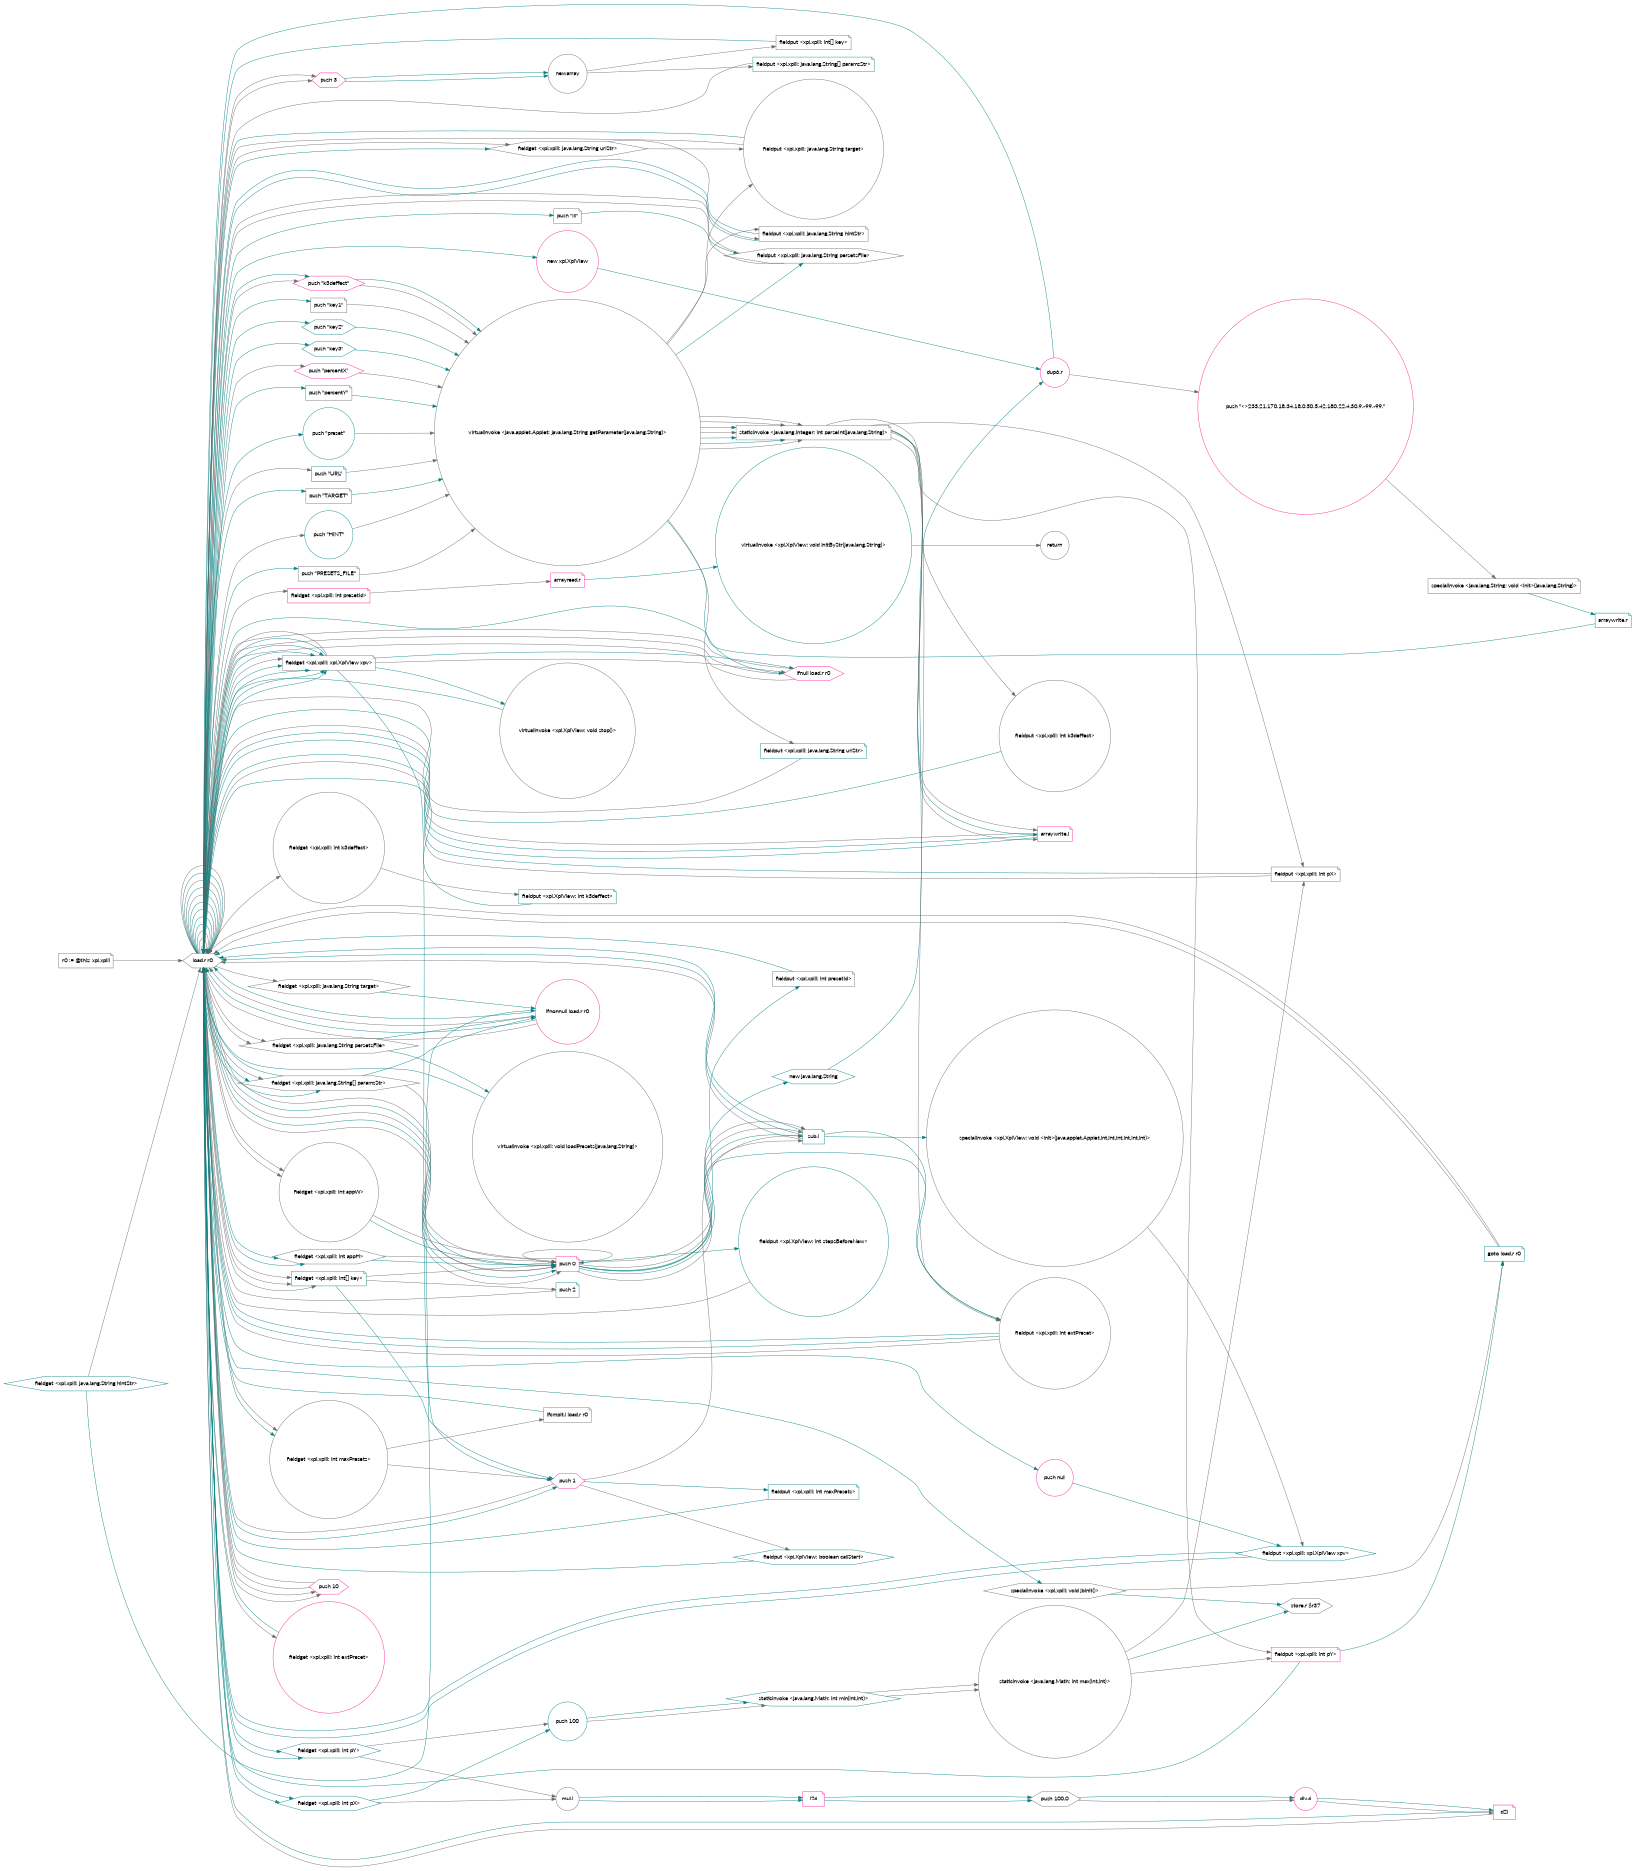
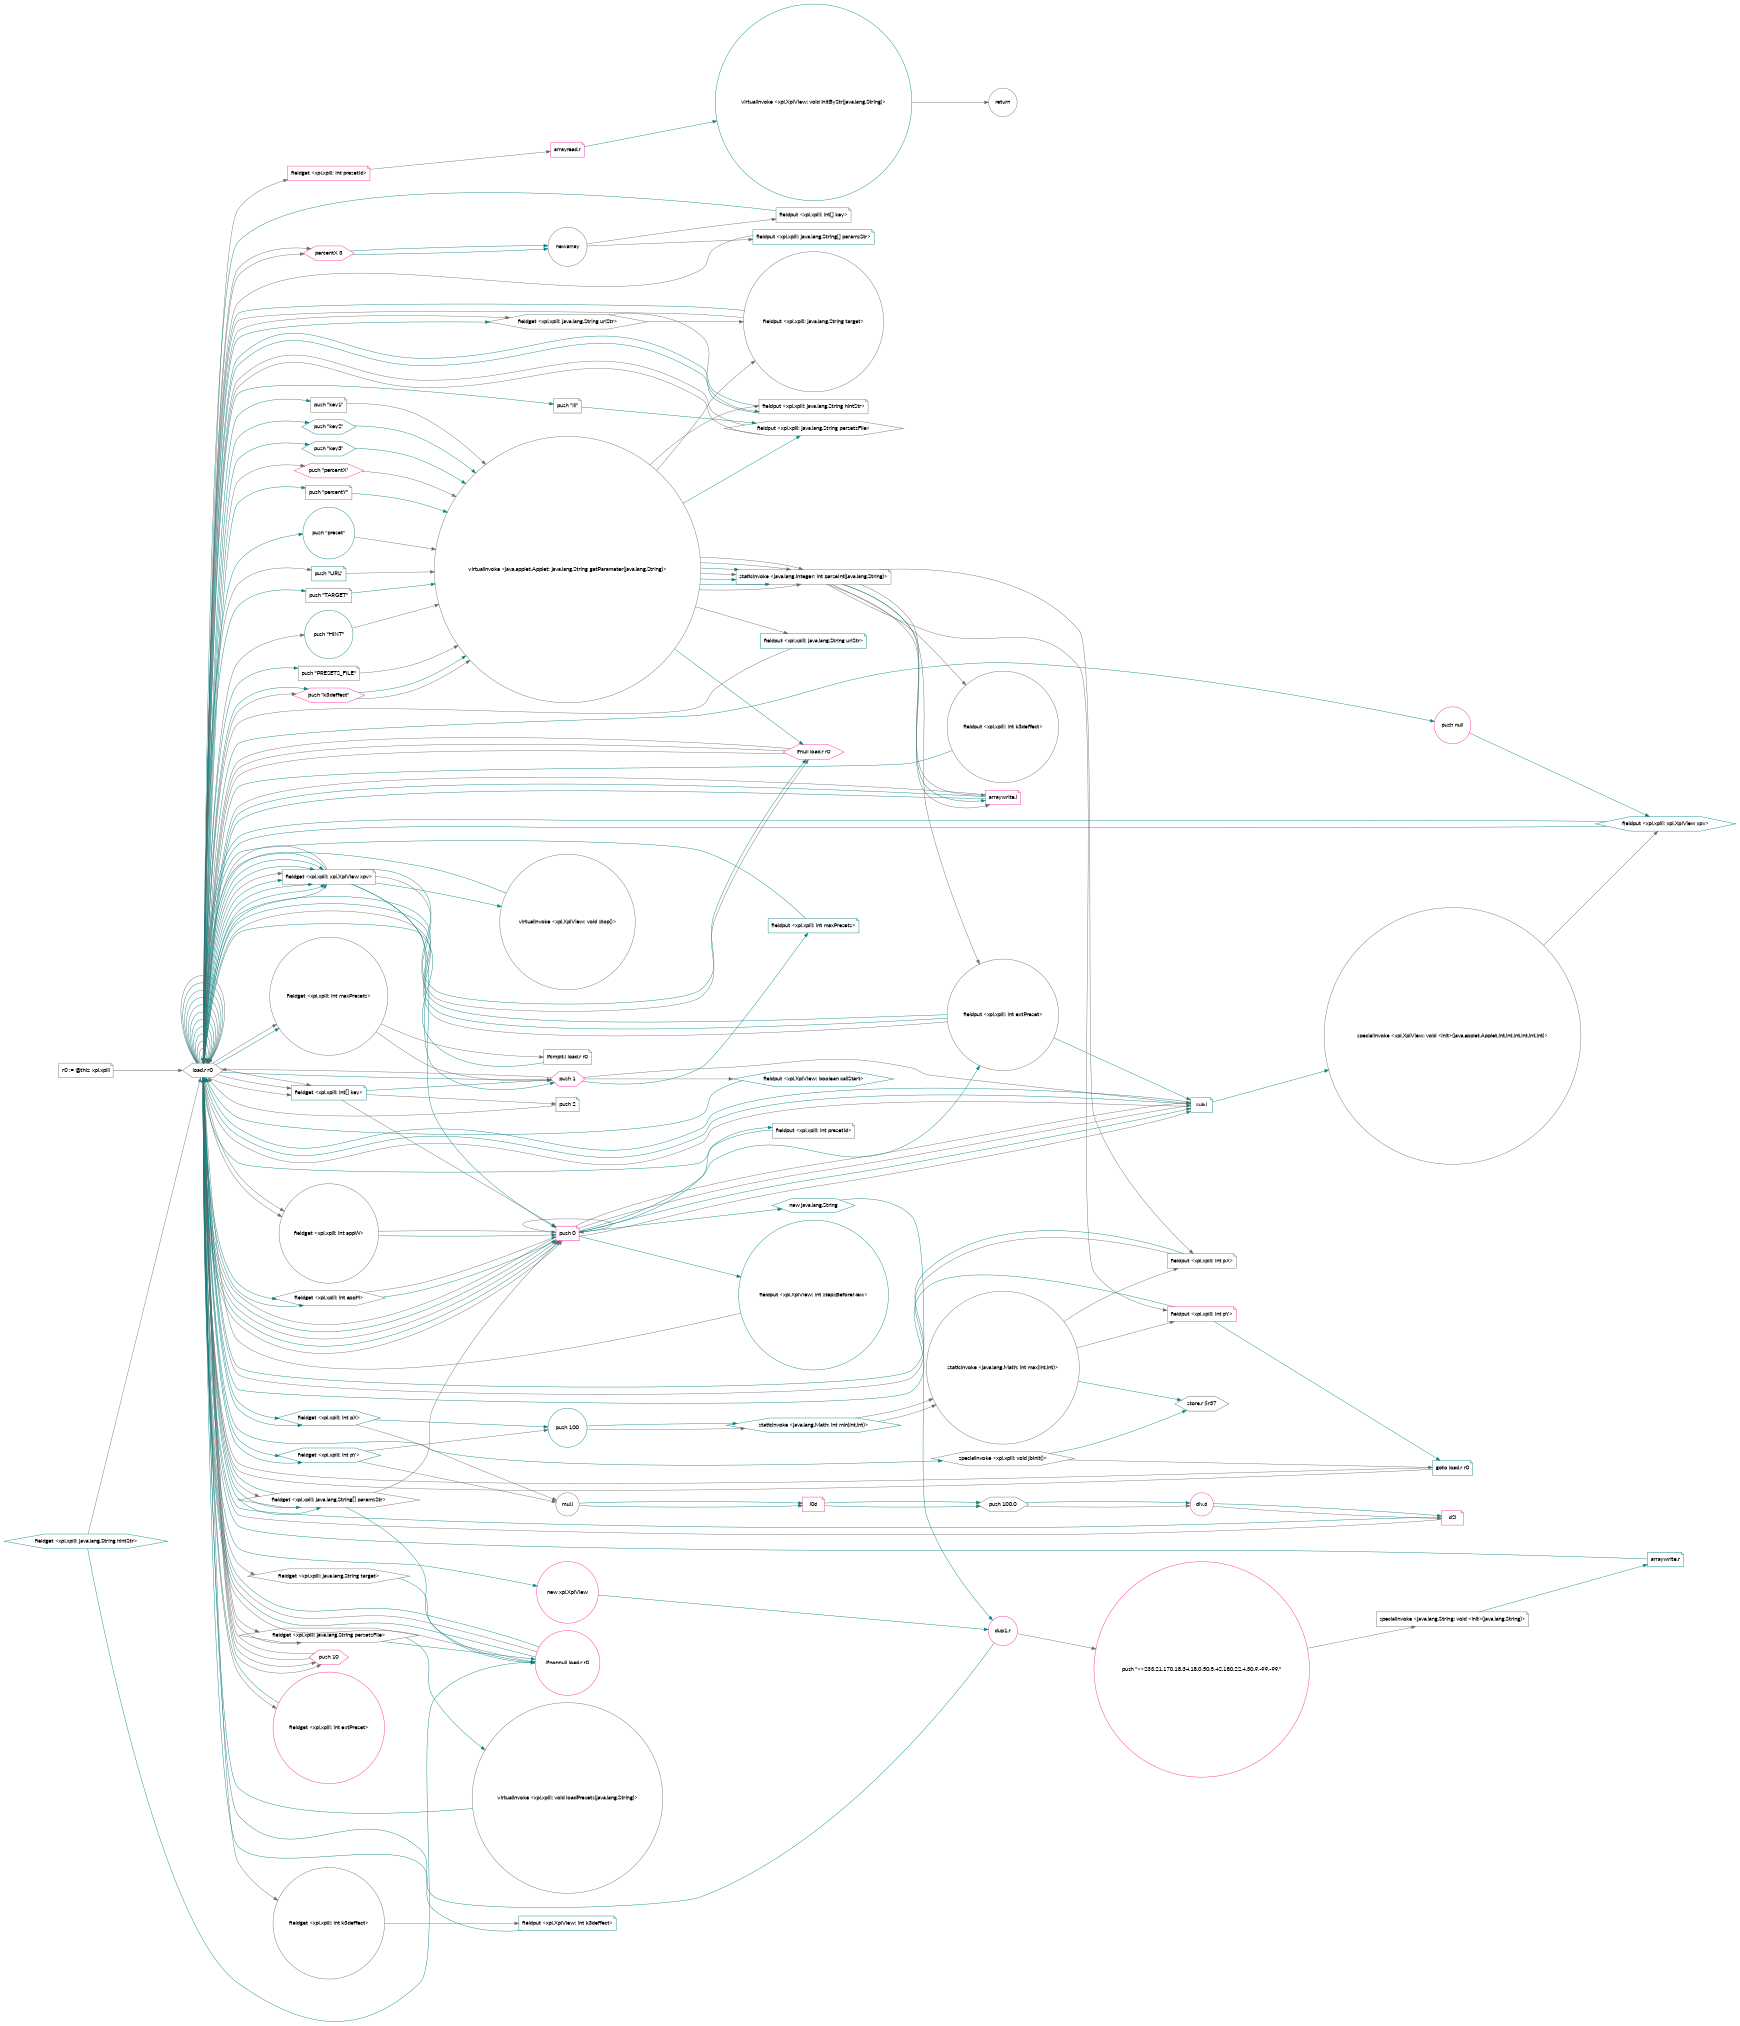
(329, 80) -> (329, 253)
(1055, 373) -> (1003, 1631)
none -> (428, 1031)
(925, 1176) -> (1120, 1068)
(814, 1799) -> (814, 1504)
